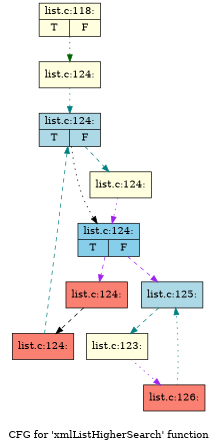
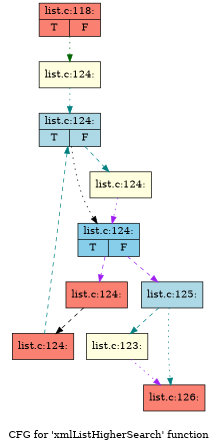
(70, 20) -> (70, 20)
(178, 350) -> (168, 343)
